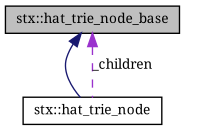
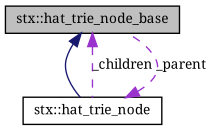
none -> (156, 60)
